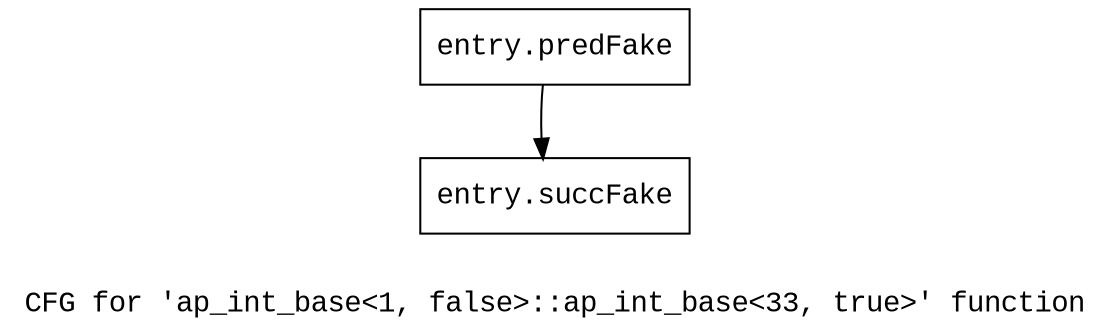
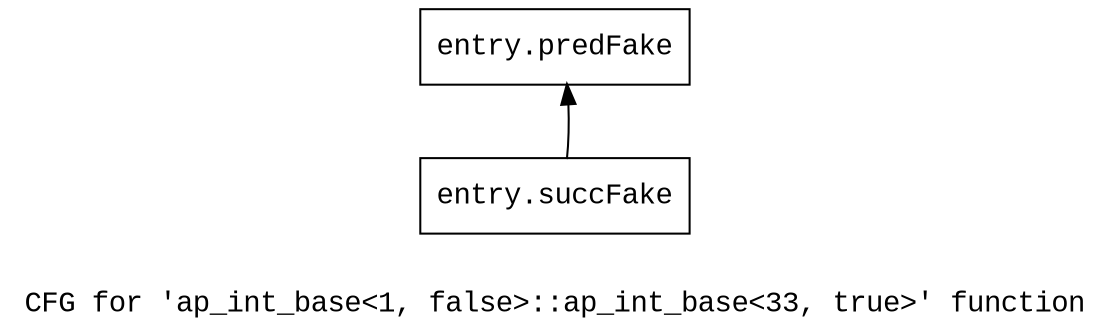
(541, 111) -> (569, 132)
